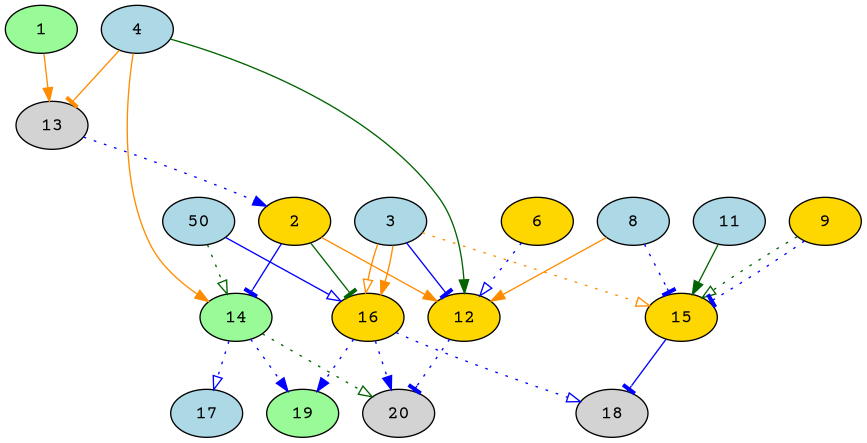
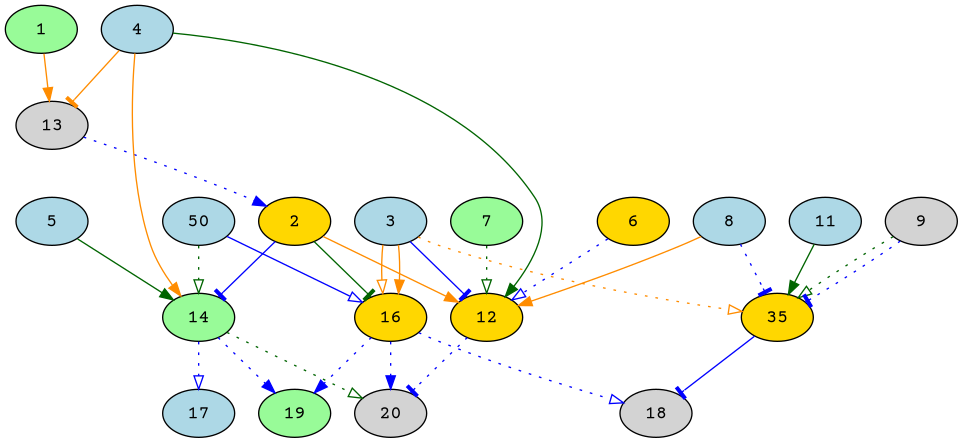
none -> (52, 221)
none -> (487, 221)
(825, 221) -> (921, 221)
(681, 317) -> (777, 317)
